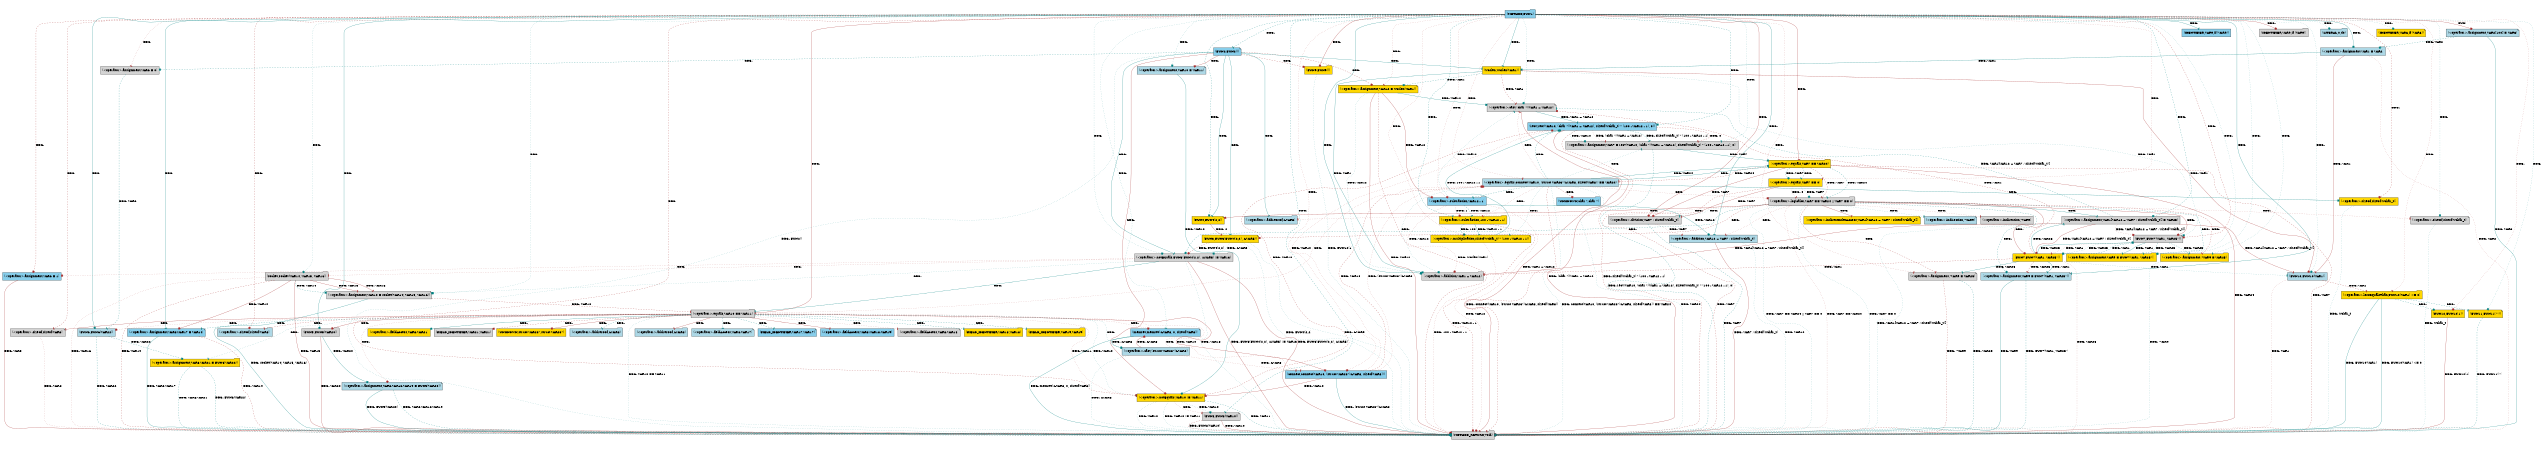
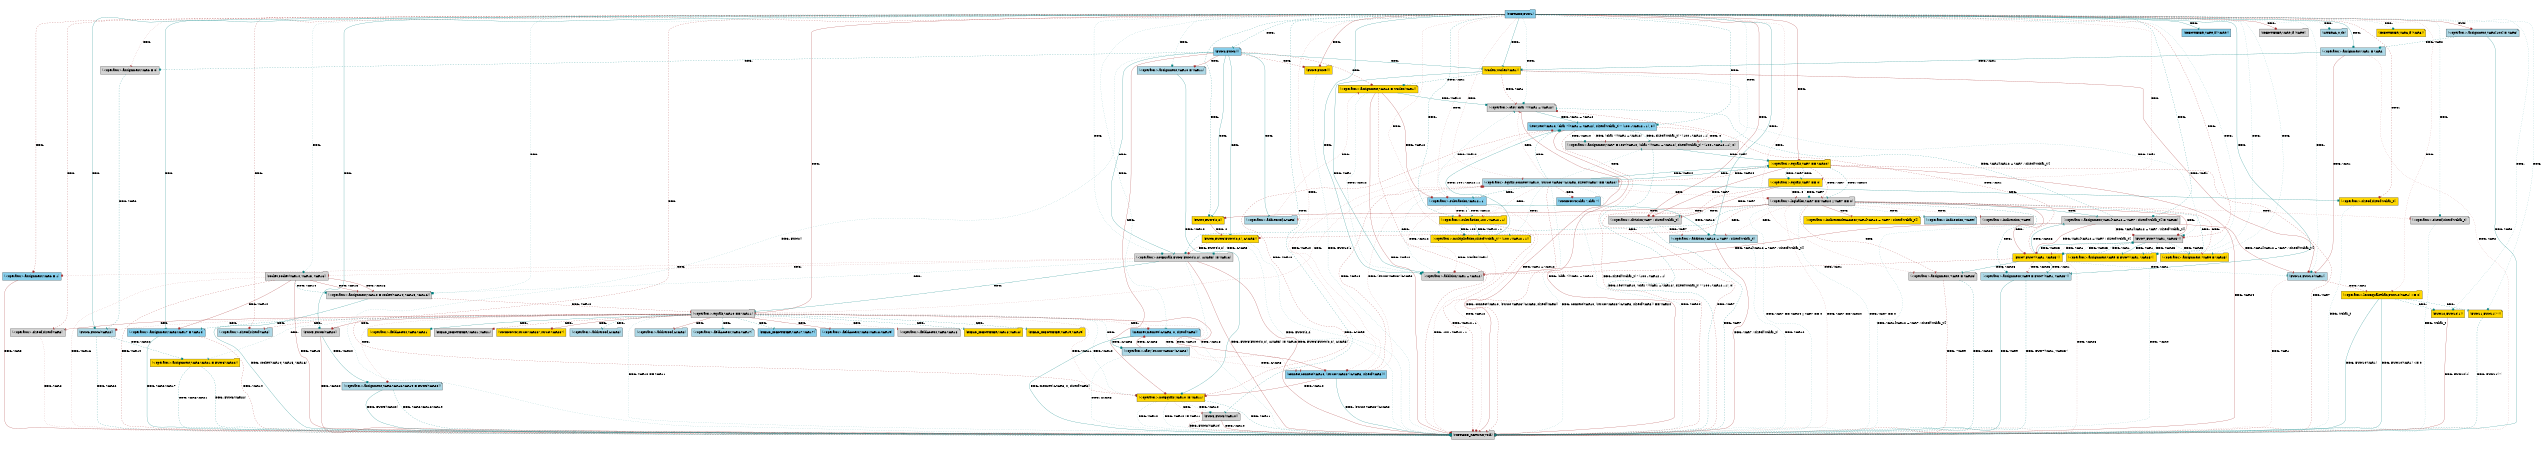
(2504, 19) -> (2504, 19)
(1419, 22) -> (1330, 161)
